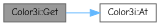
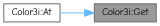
(78, 13) -> (72, 13)
